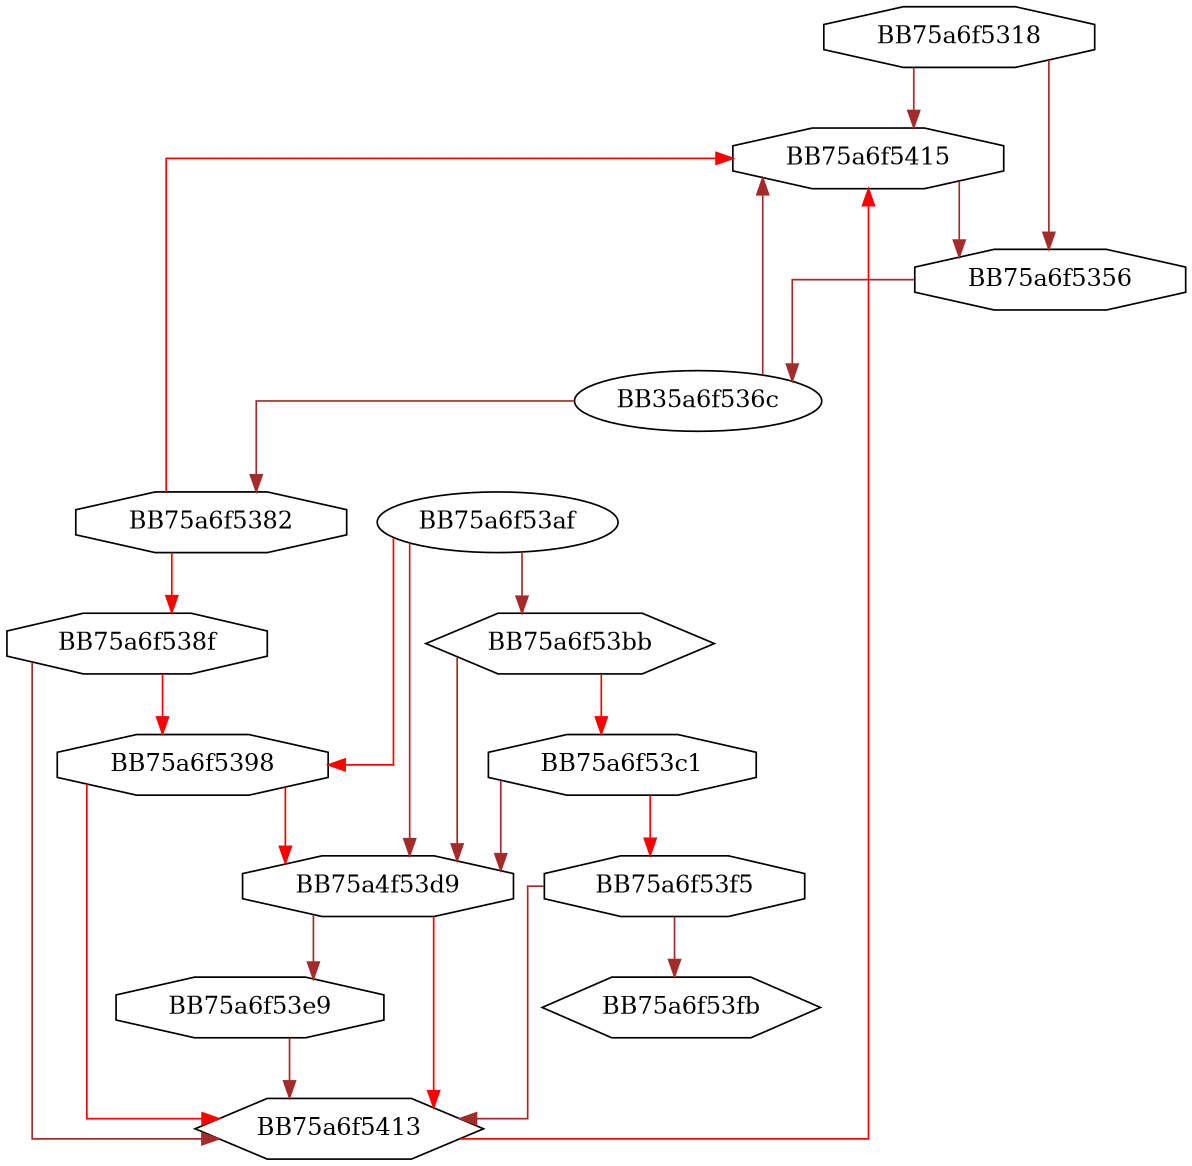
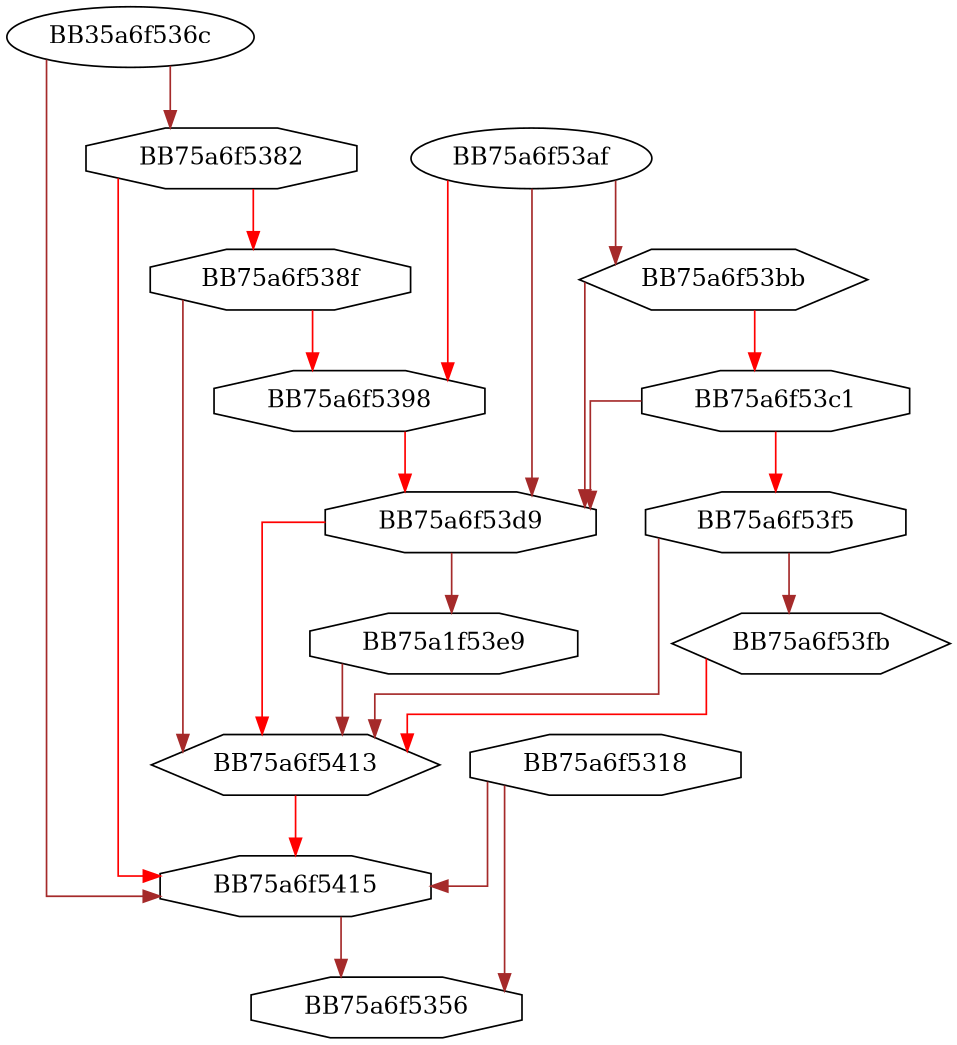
(811, 280) -> none
(378, 886) -> (461, 522)
(250, 1007) -> (444, 644)
(87, 1009) -> (575, 714)
